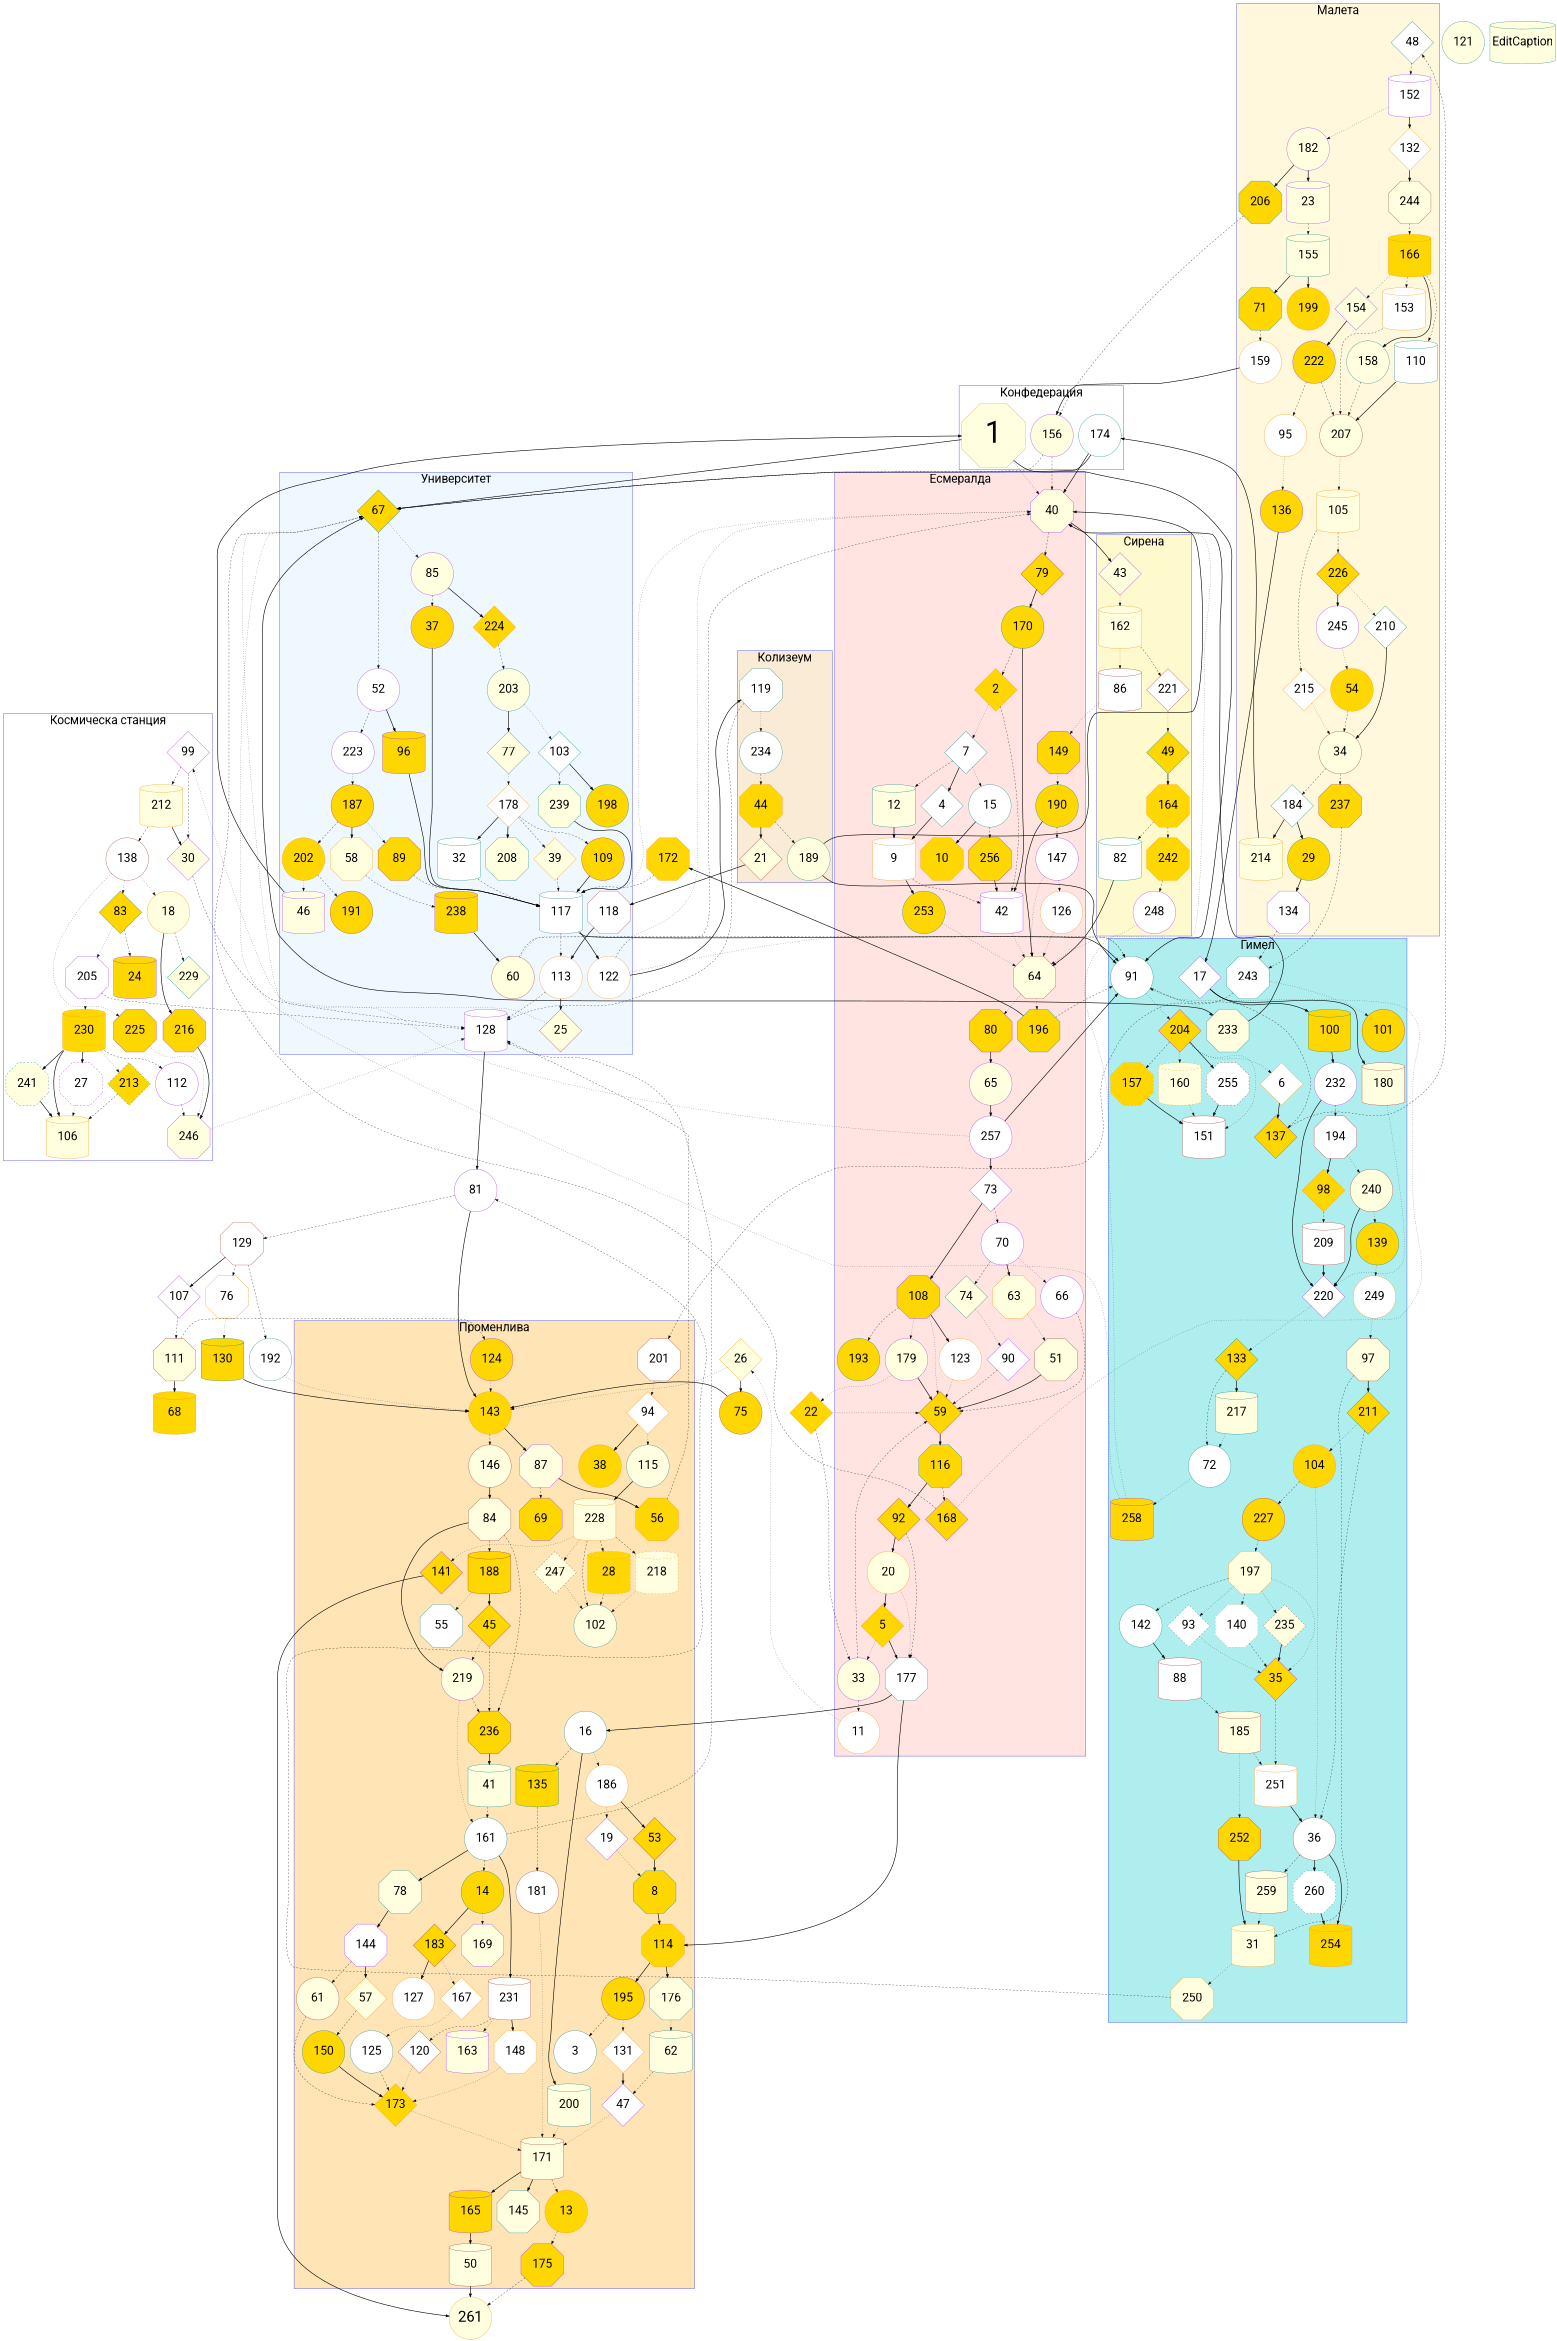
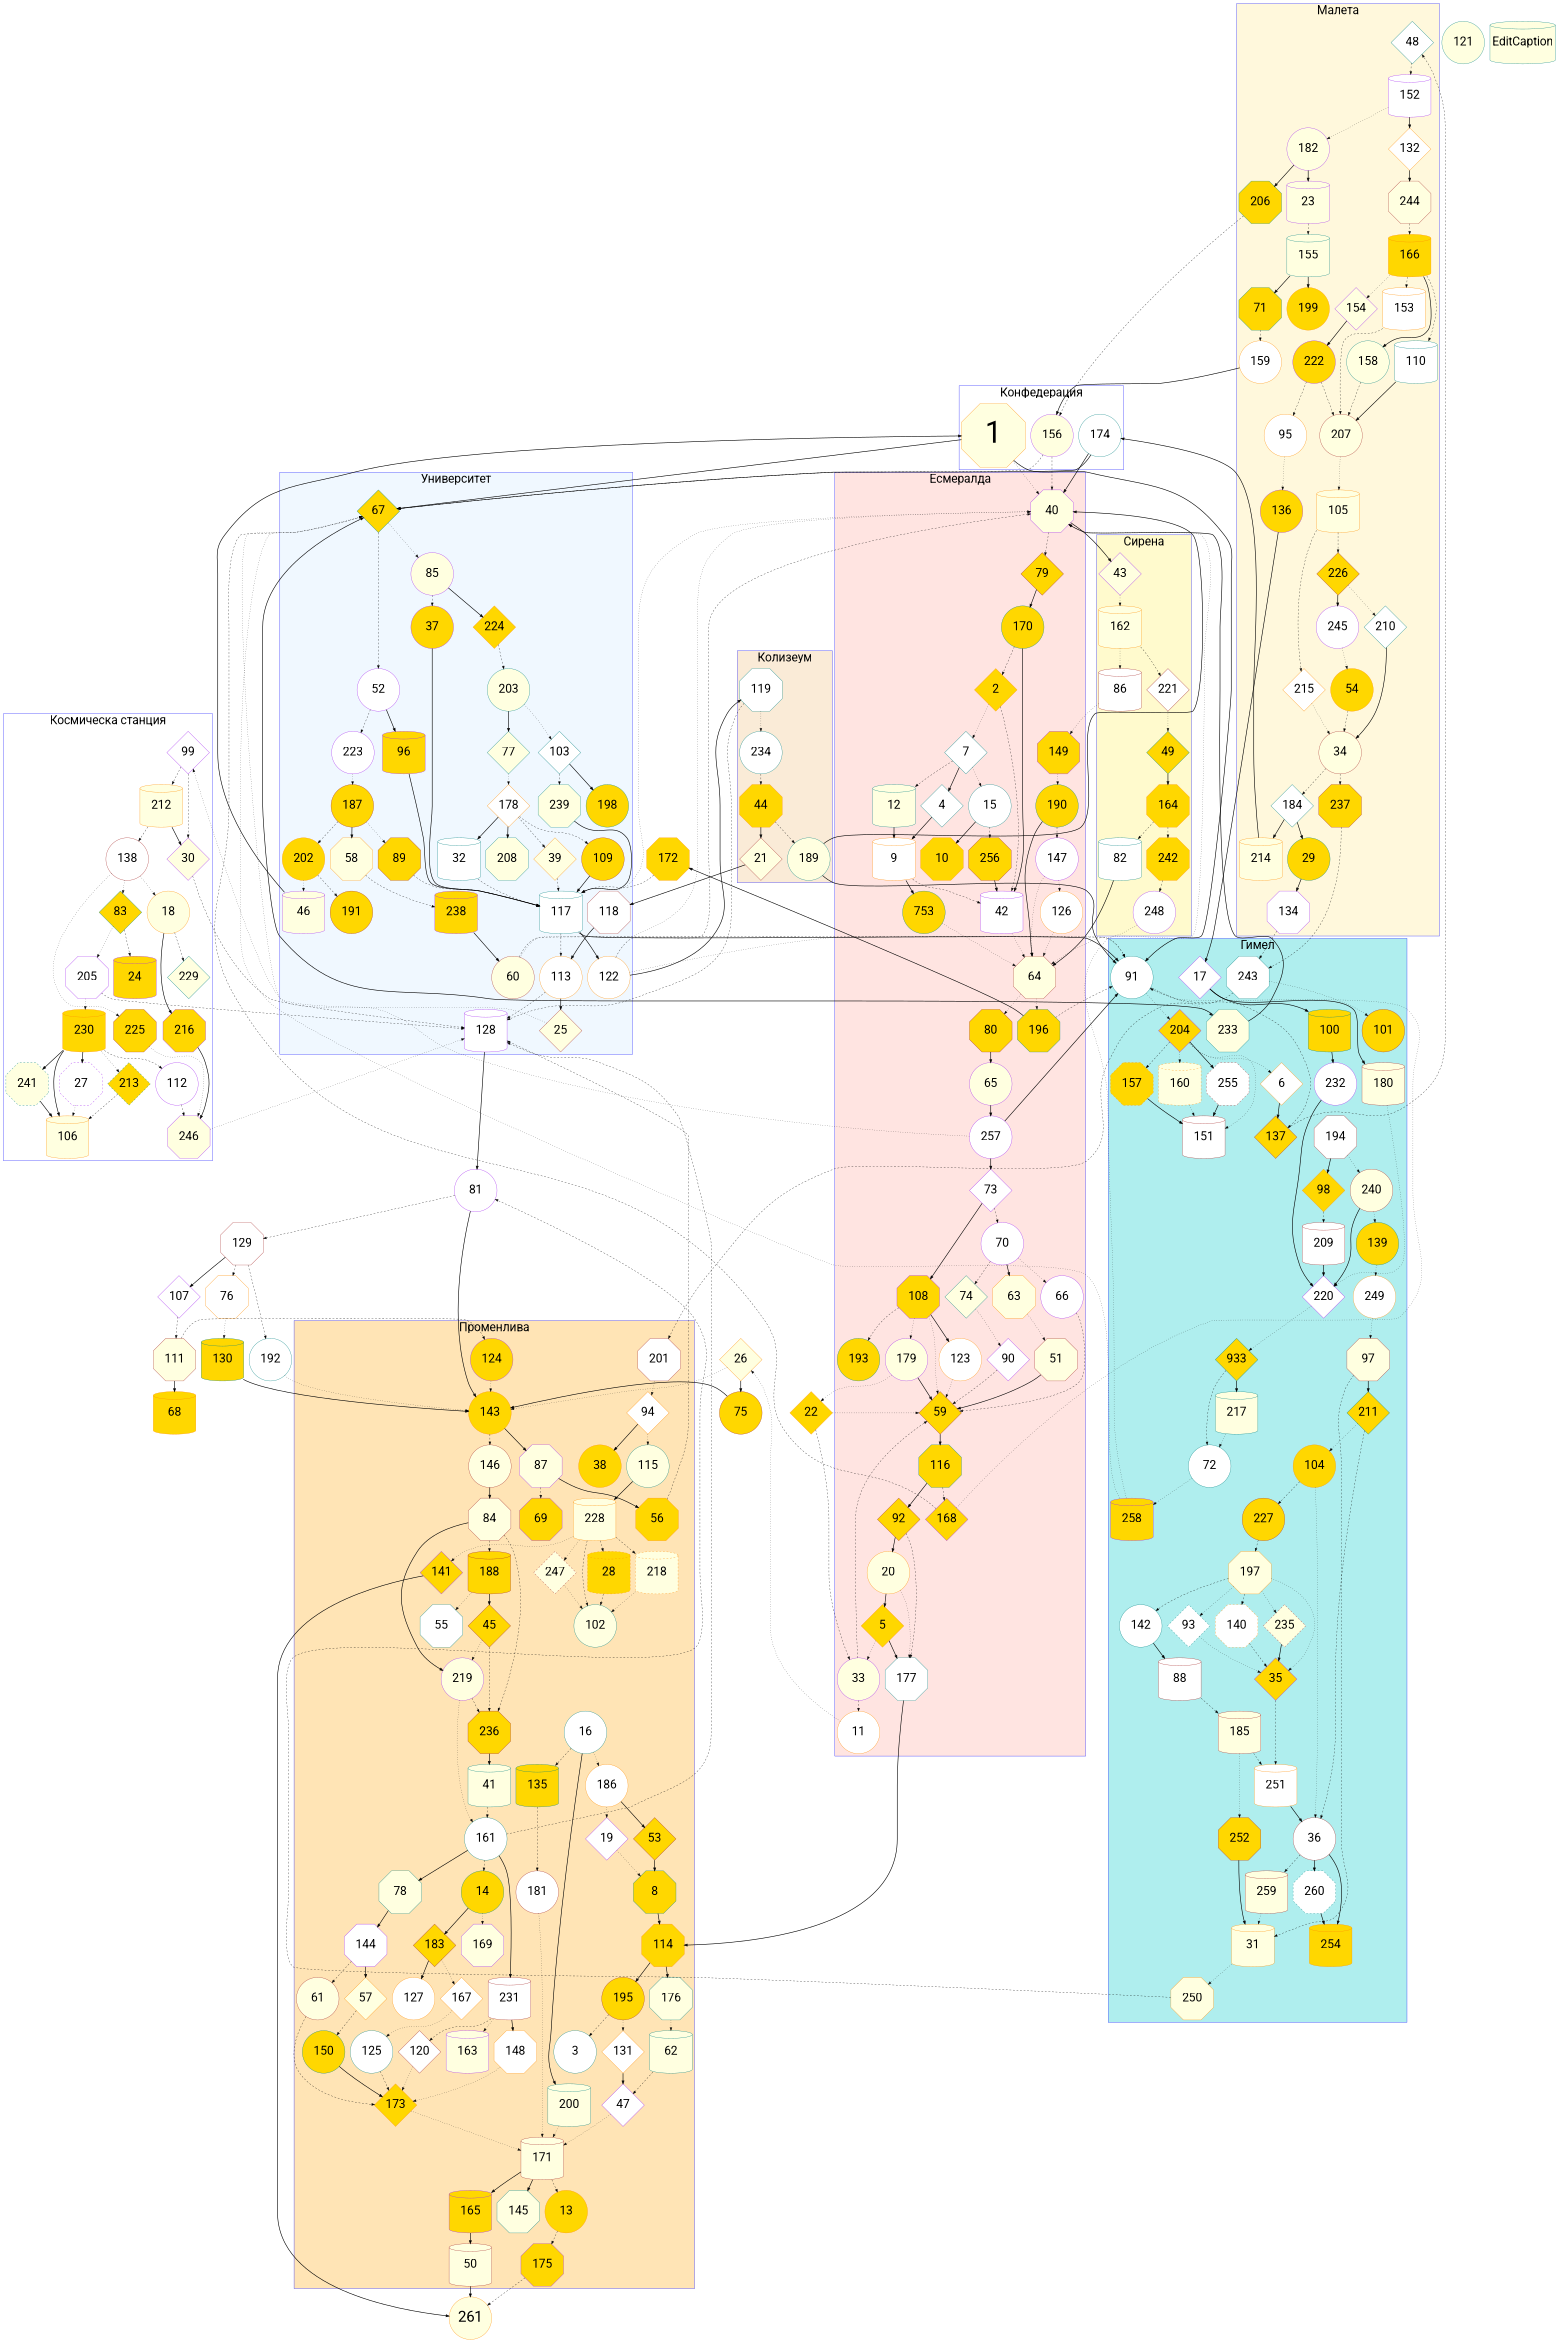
(924, 912) -> (924, 912)
(1335, 1109) -> none
(1237, 1360) -> (1237, 1360)
(752, 1719) -> none
